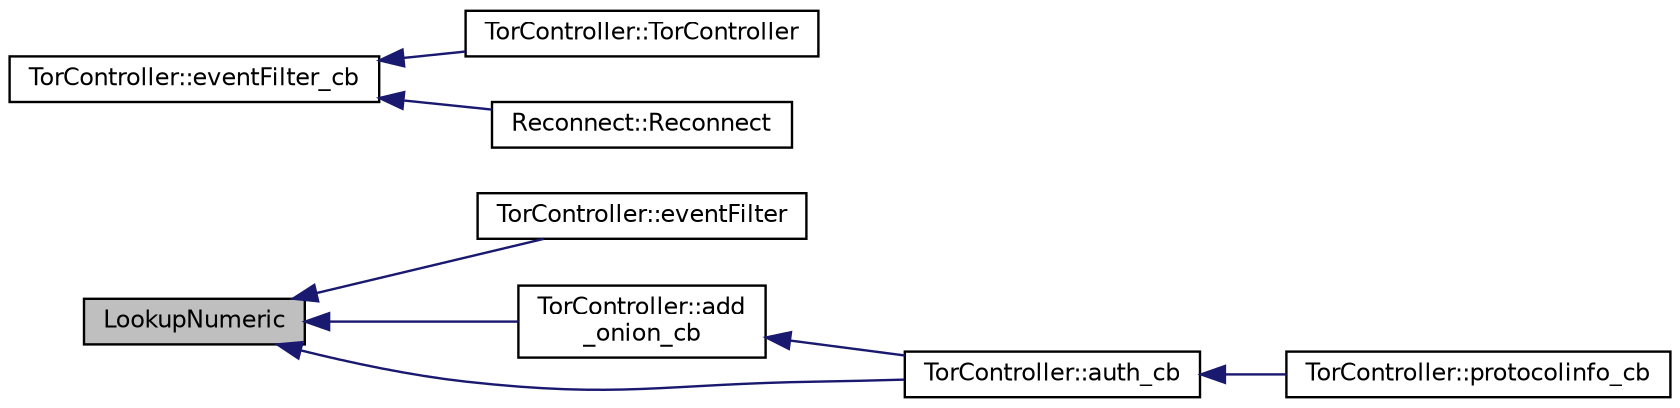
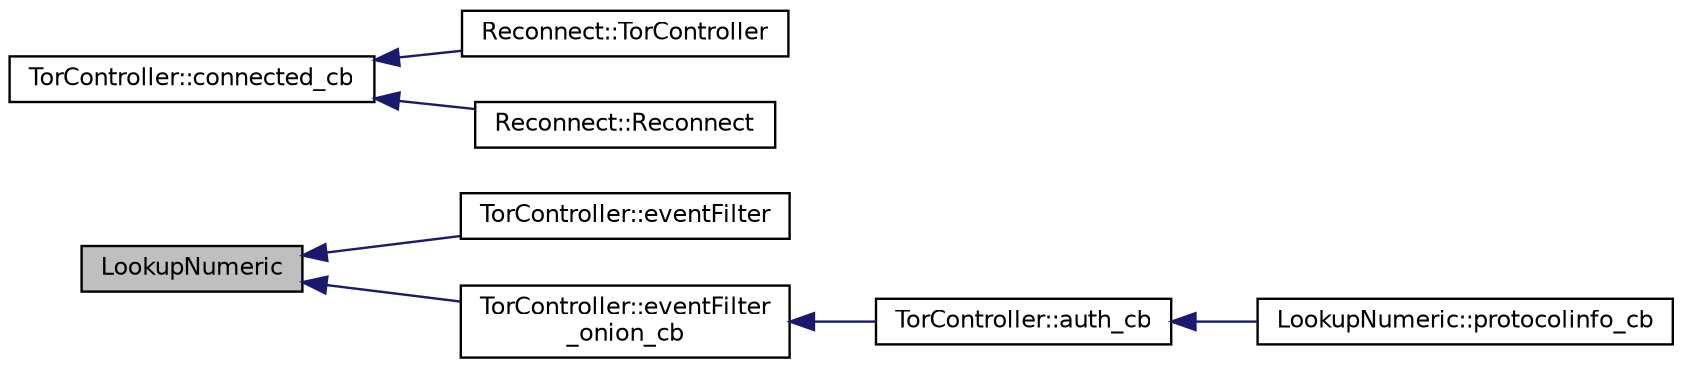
(642, 34) -> (625, 34)
(194, 79) -> (192, 79)
(642, 322) -> (625, 322)
(1478, 374) -> (1465, 322)
(601, 390) -> none
